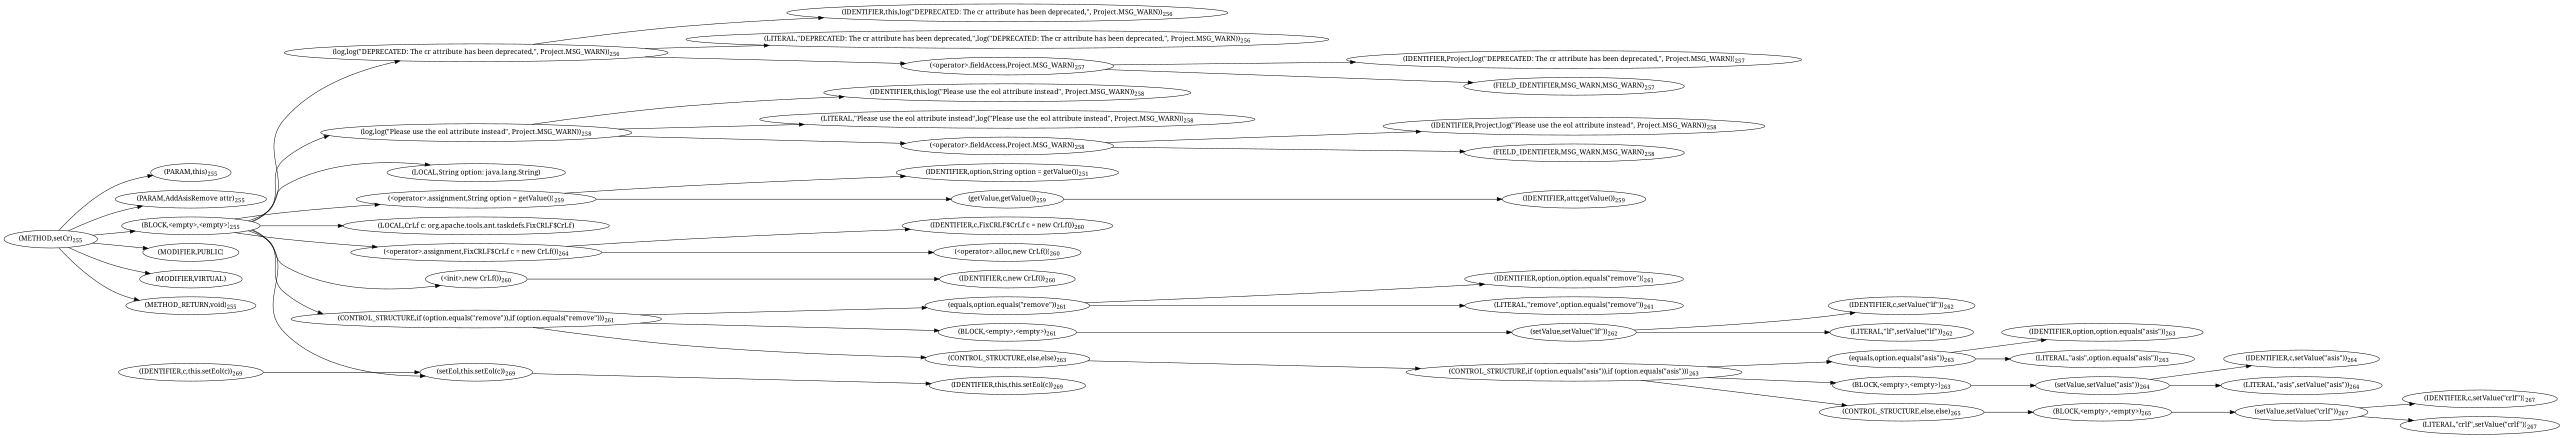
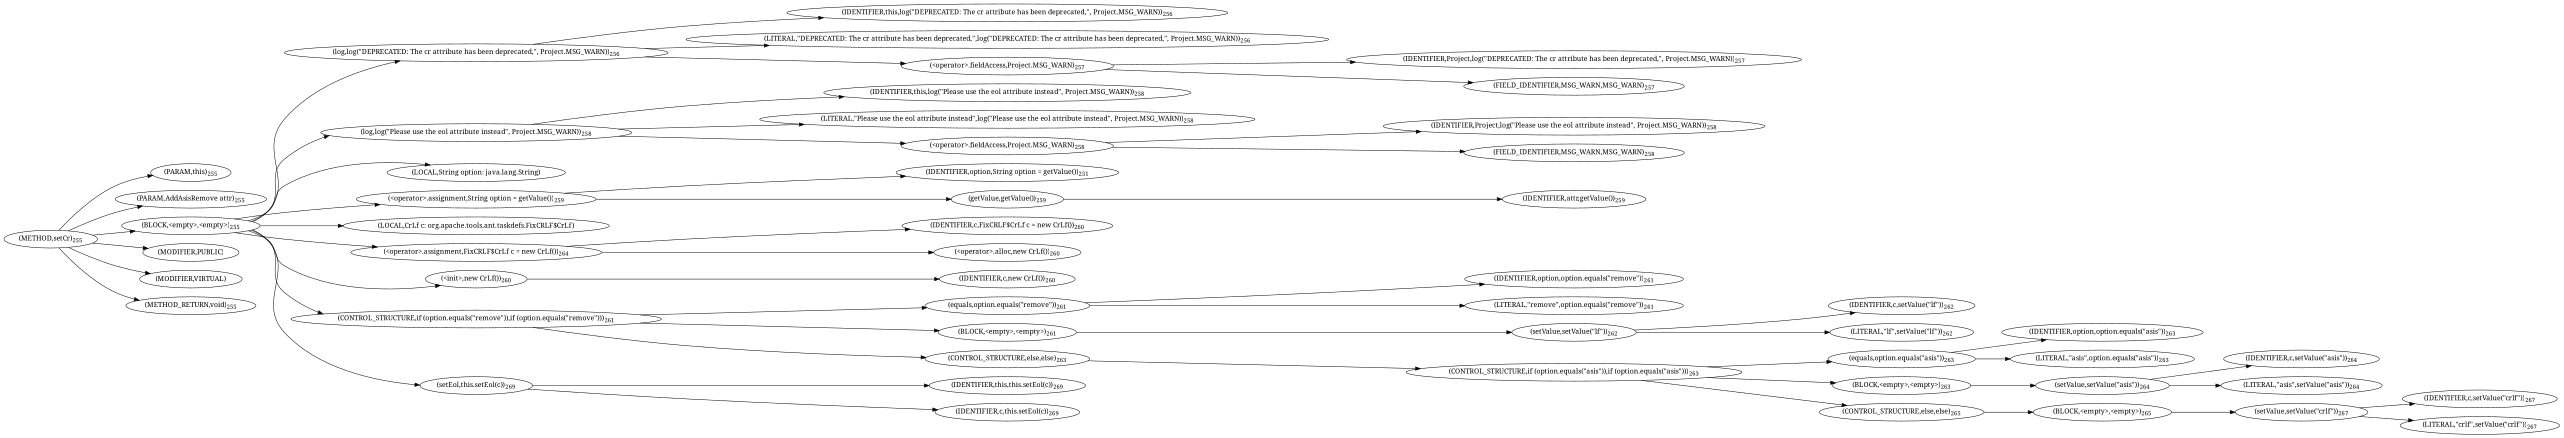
(339, 372) -> (730, 401)
